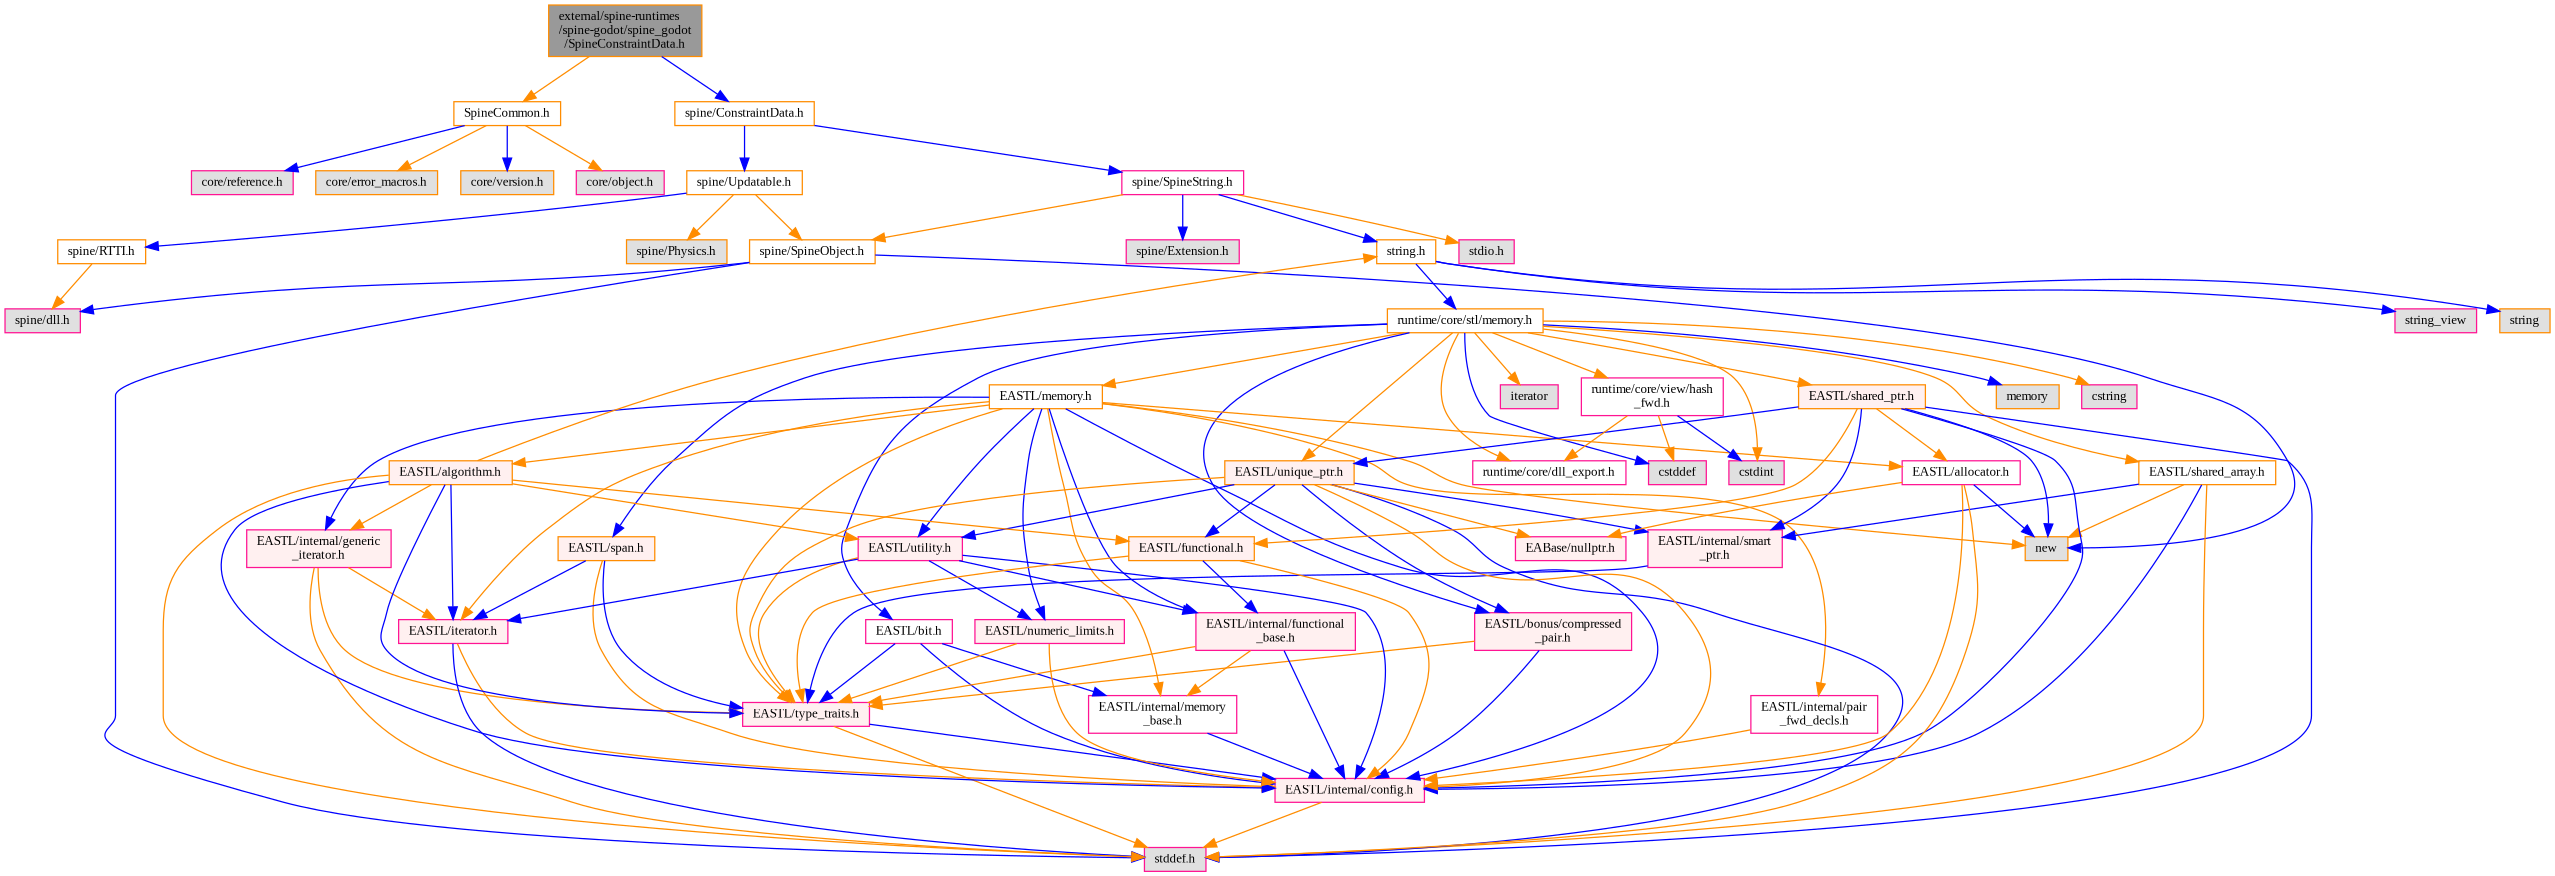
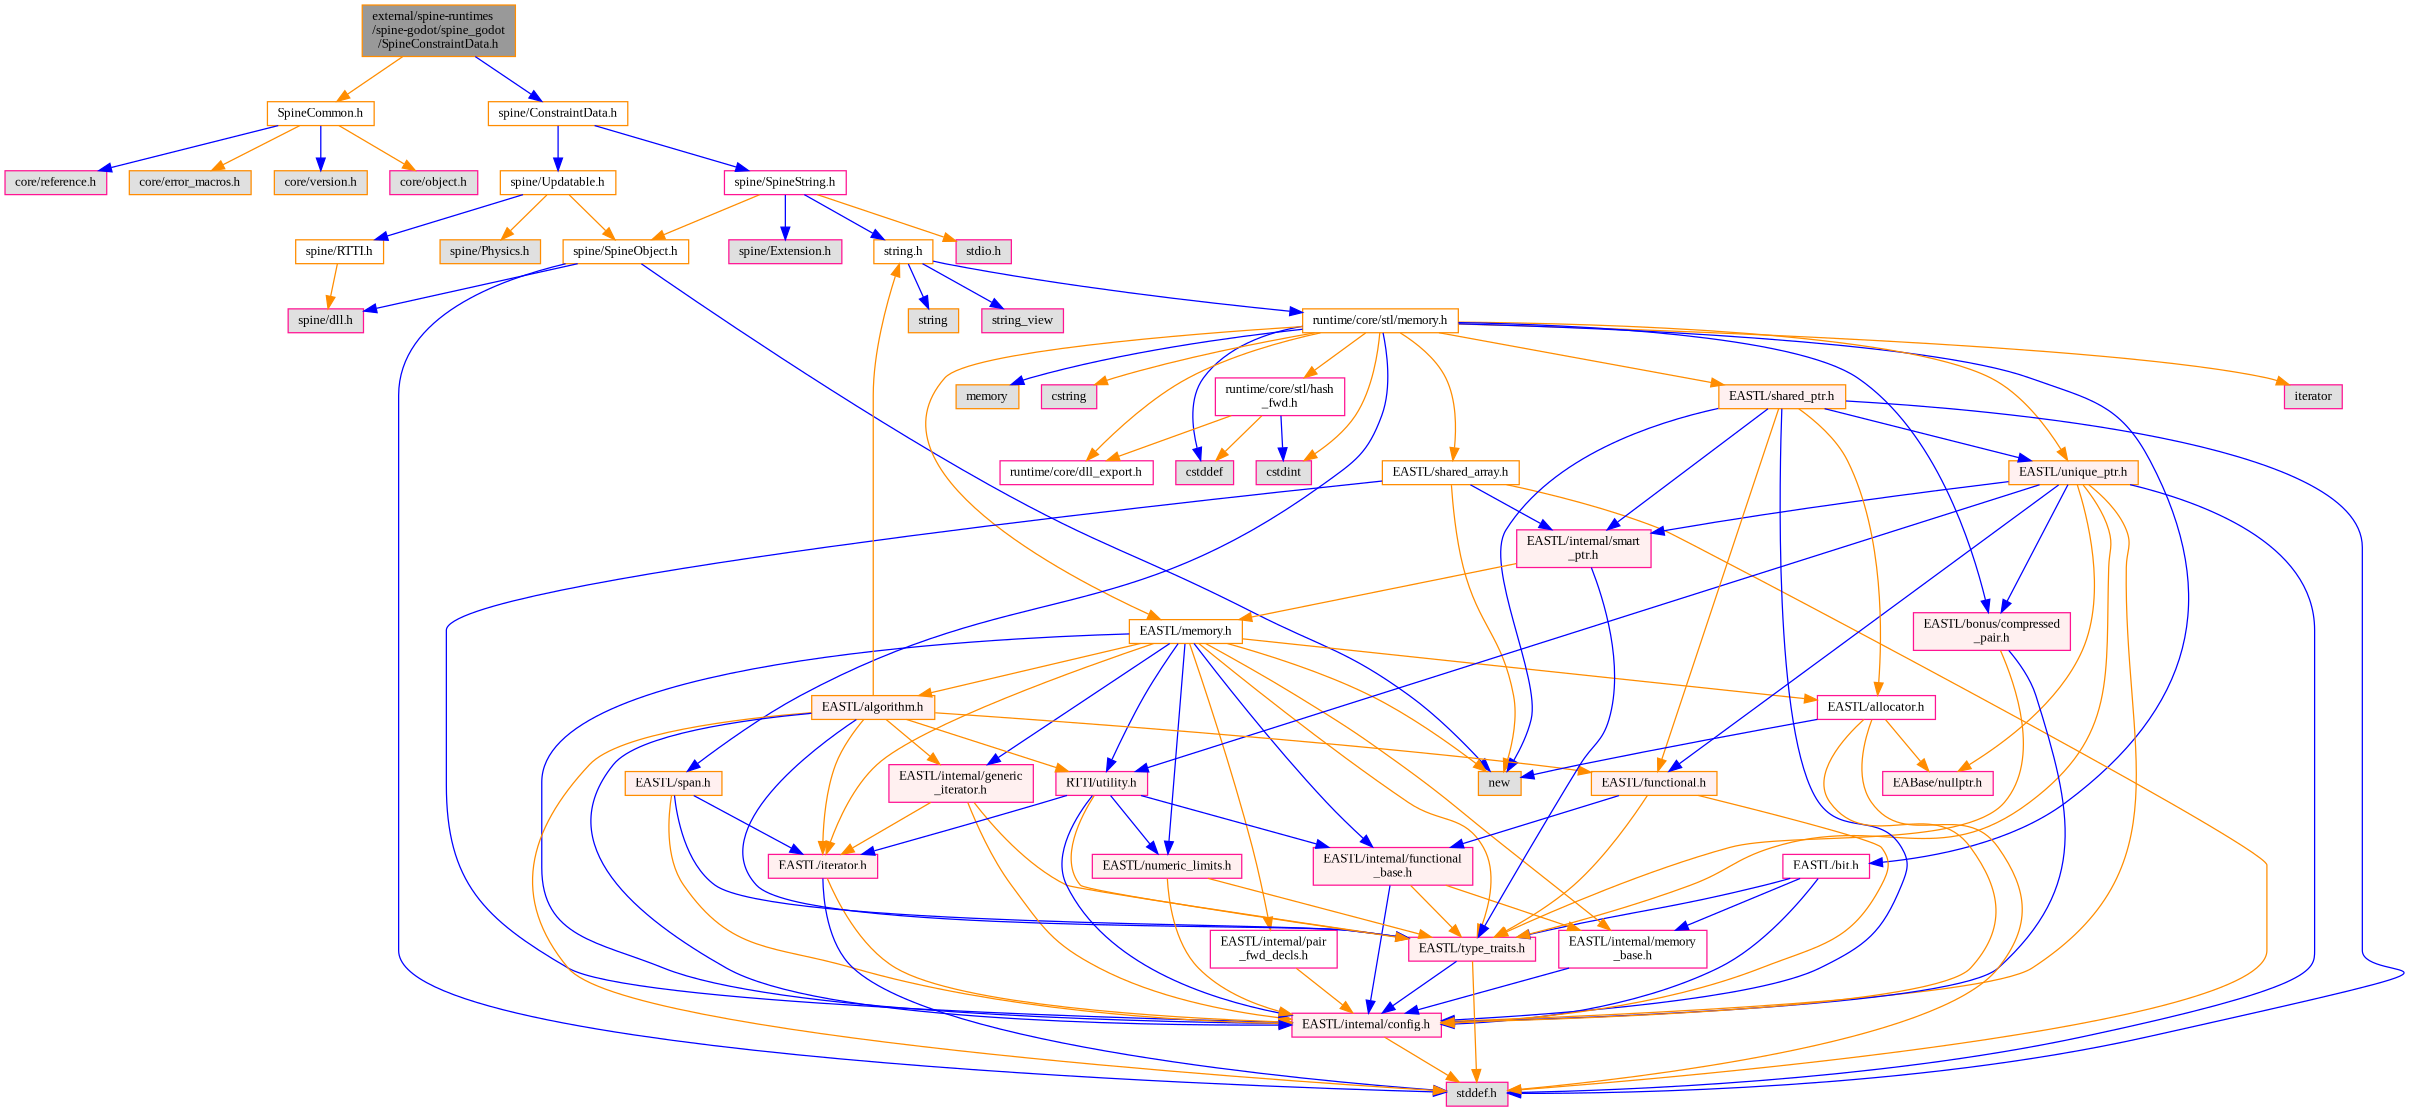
(1652, 397) -> (1280, 397)
(452, 546) -> (832, 776)
(910, 549) -> (1102, 783)
none -> (1384, 590)
(657, 820) -> (1087, 961)
